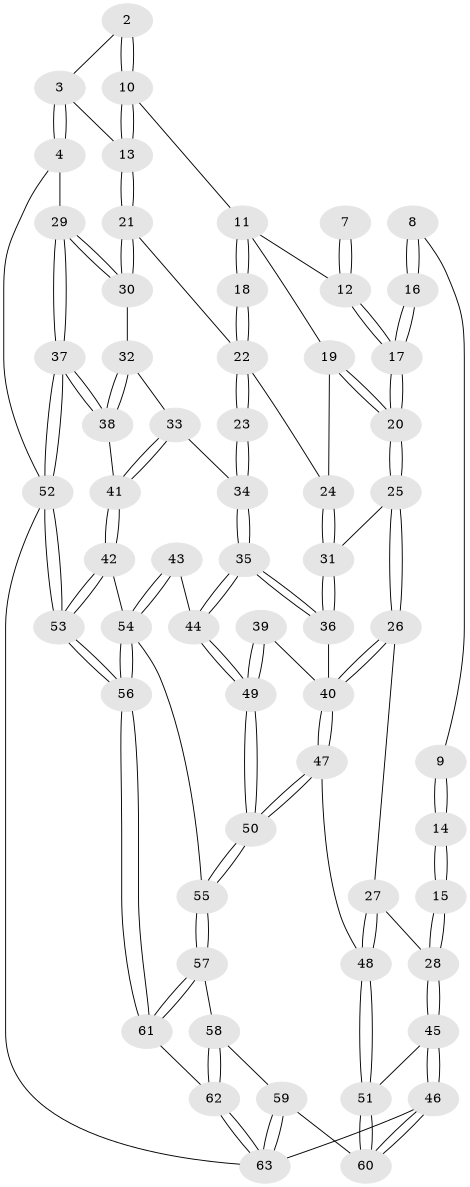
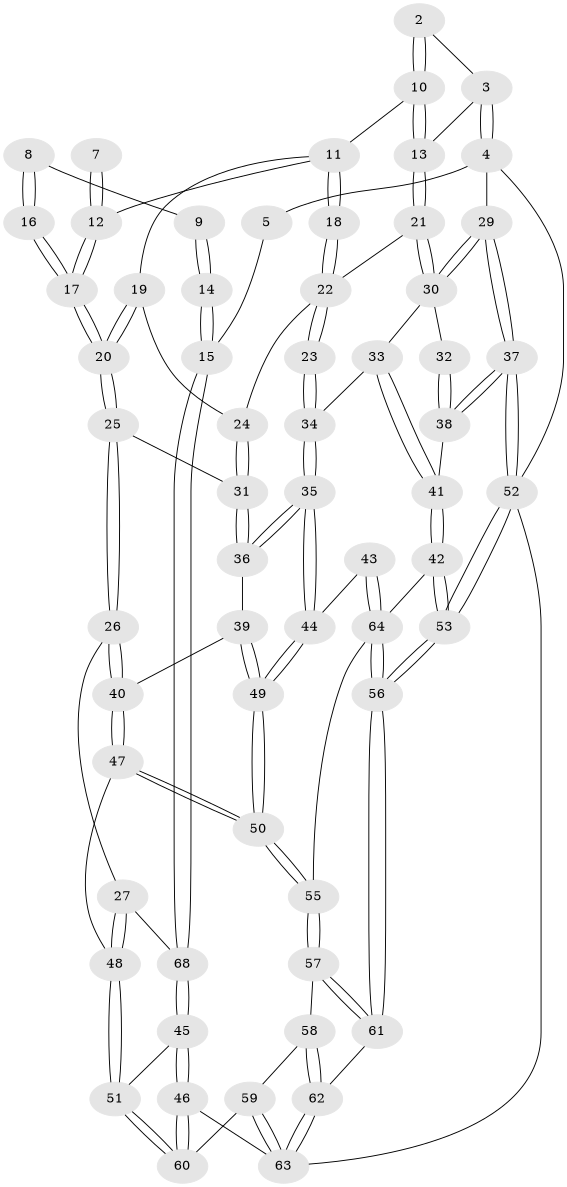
none -> (267, 223)
(151, 391) -> (404, 324)
(126, 627) -> (377, 627)
(329, 661) -> (242, 594)
(433, 964) -> (183, 964)
